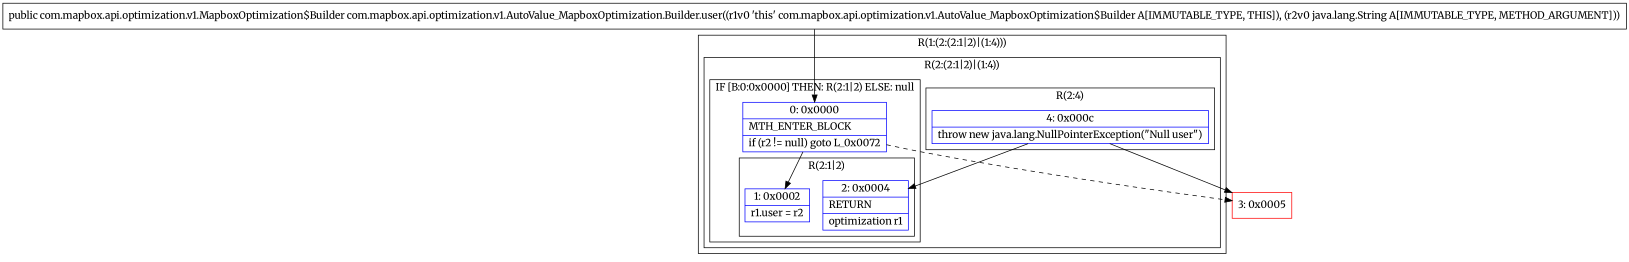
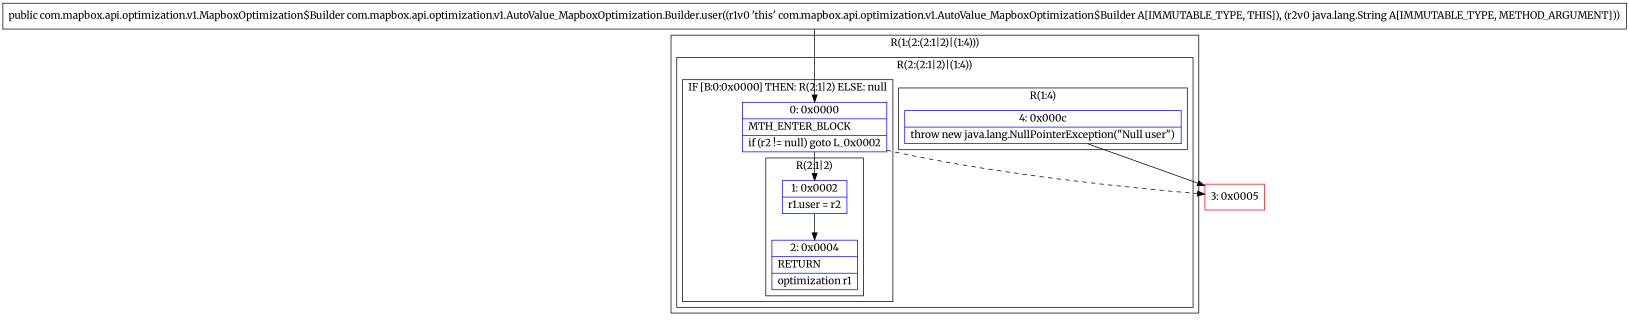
(1070, 96) -> (1043, 96)
(815, 143) -> (815, 143)
(969, 166) -> (815, 223)
